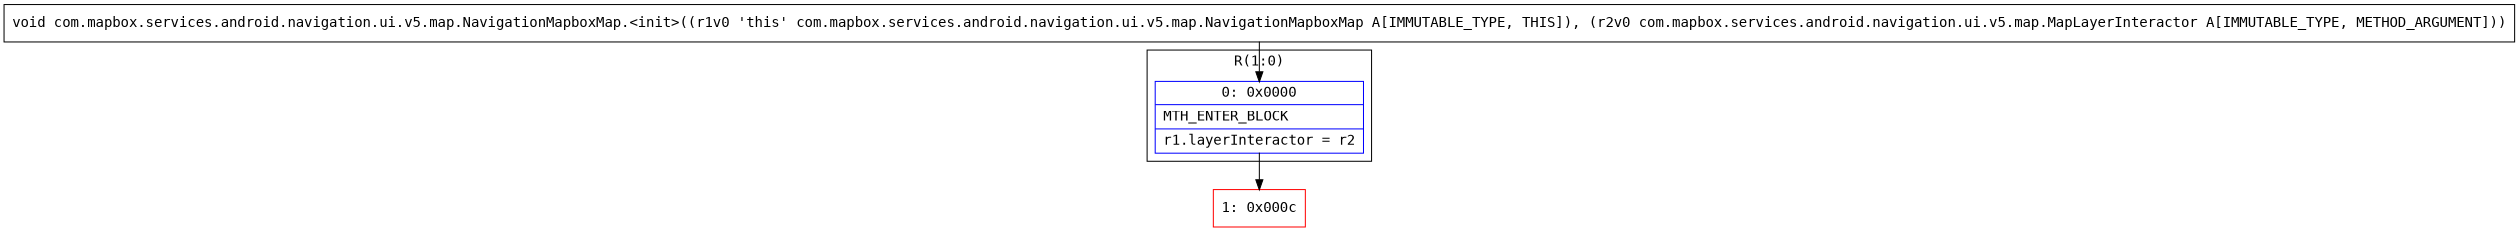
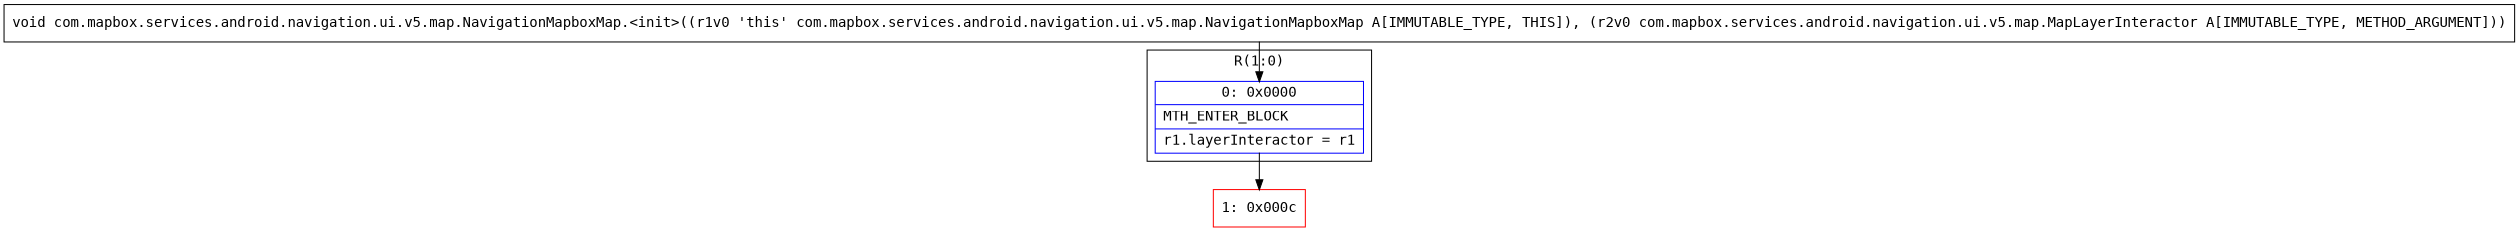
(1259, 141) -> (1259, 141)
